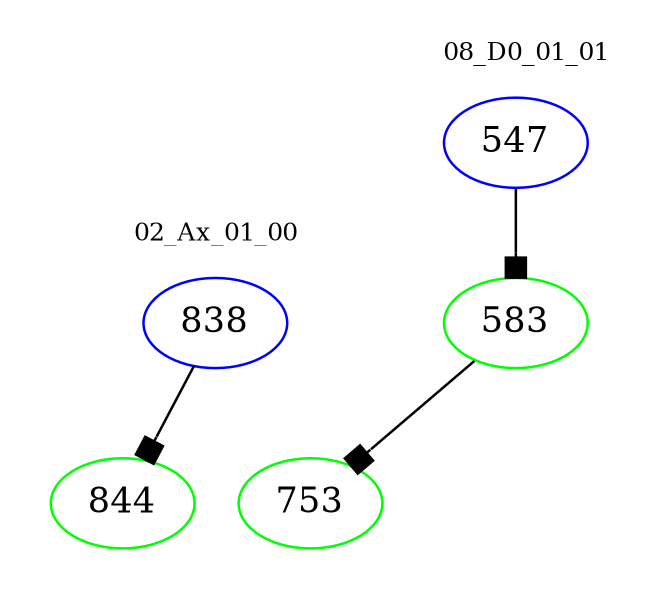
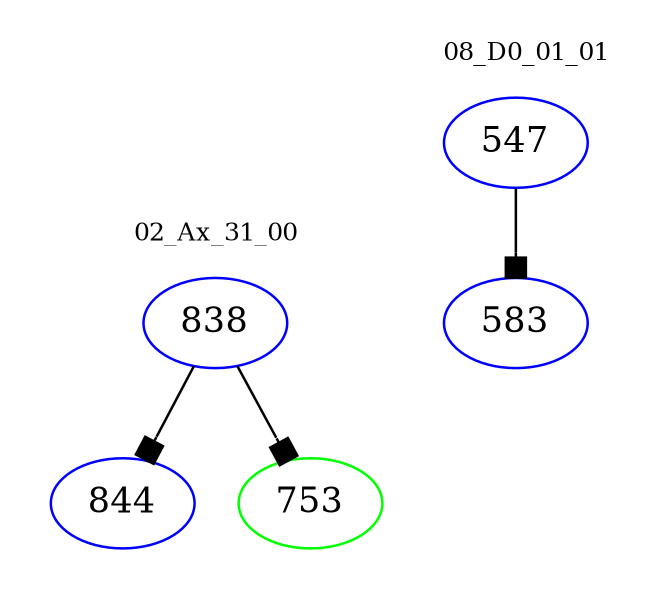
(217, 234) -> (217, 234)
(516, 323) -> (516, 323)
(423, 405) -> (257, 402)
(123, 503) -> (123, 503)
